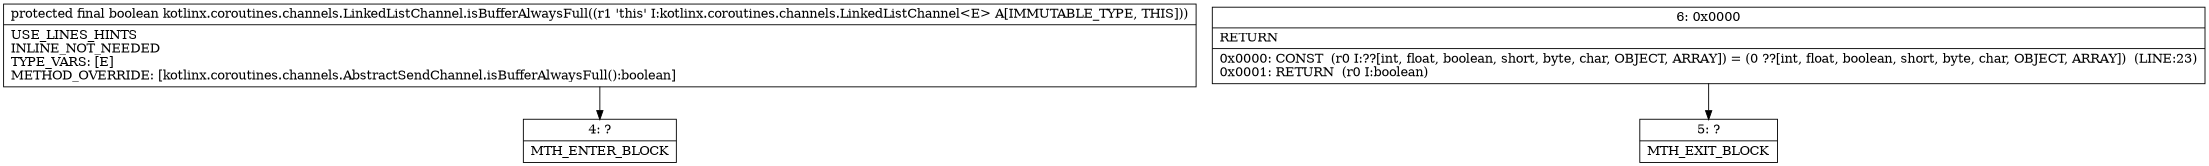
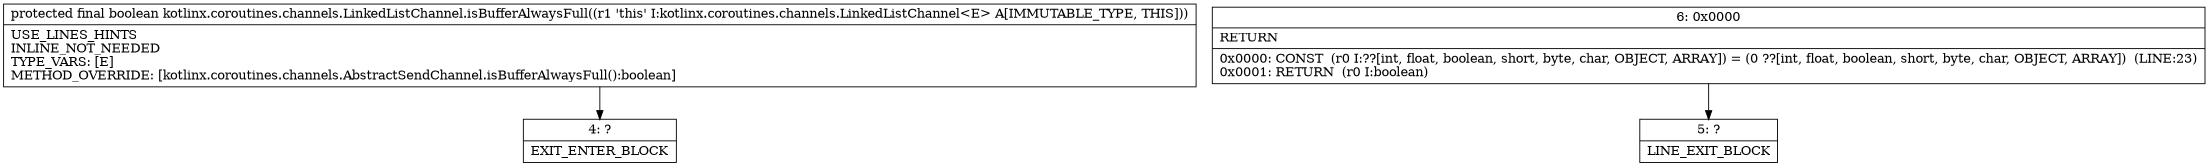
(600, 151) -> (599, 151)
(1708, 151) -> (1709, 151)
